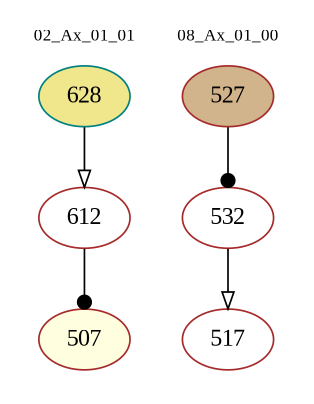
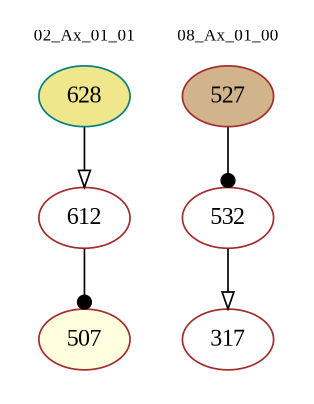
(228, 339) -> (228, 339)
